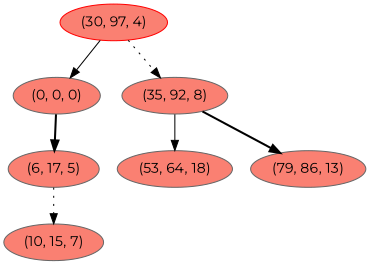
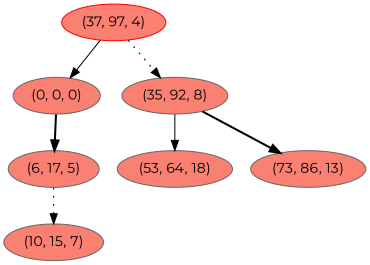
(114, 22) -> (114, 22)
(308, 169) -> (308, 169)
